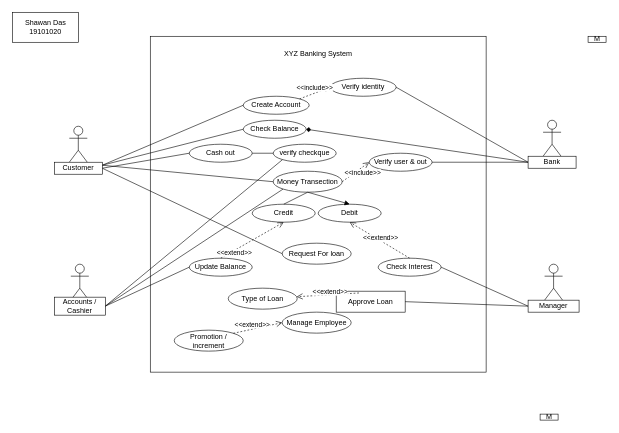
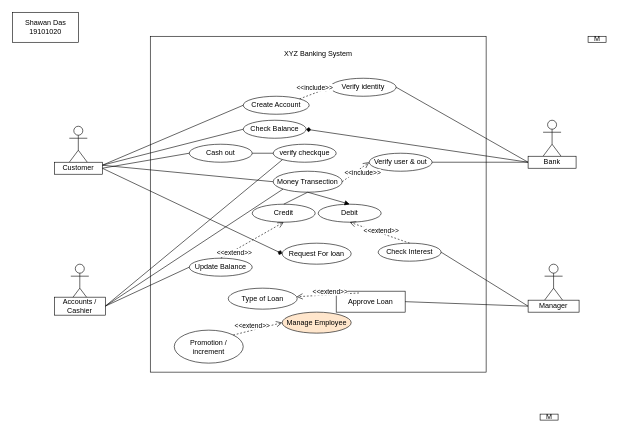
(279, 252) -> (277, 251)
(410, 267) -> (410, 252)
(317, 323) -> (317, 323)
(209, 341) -> (209, 347)
